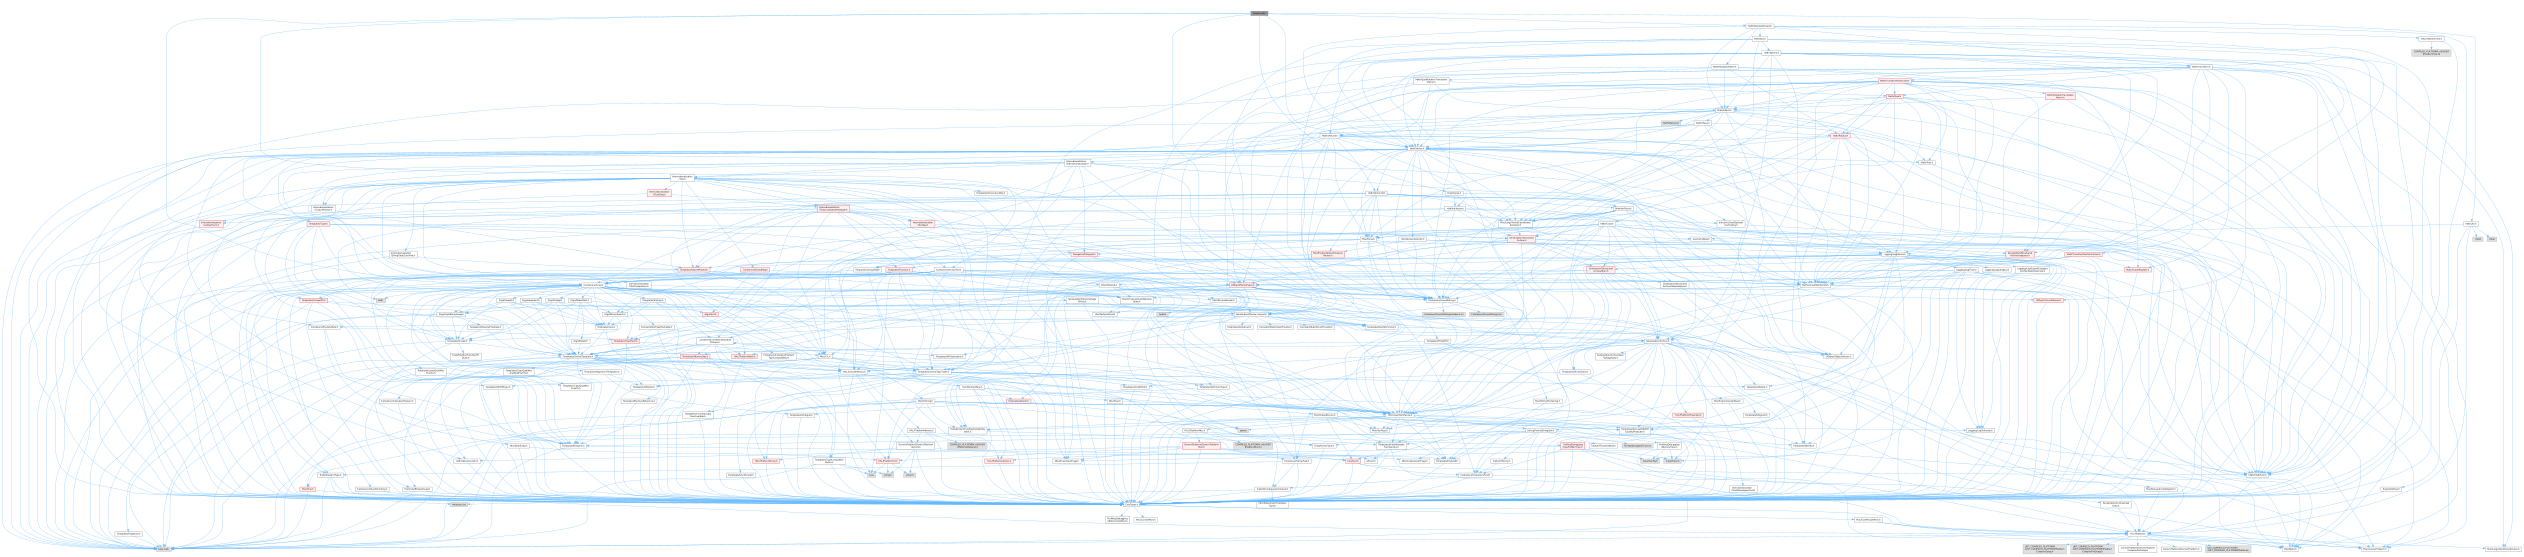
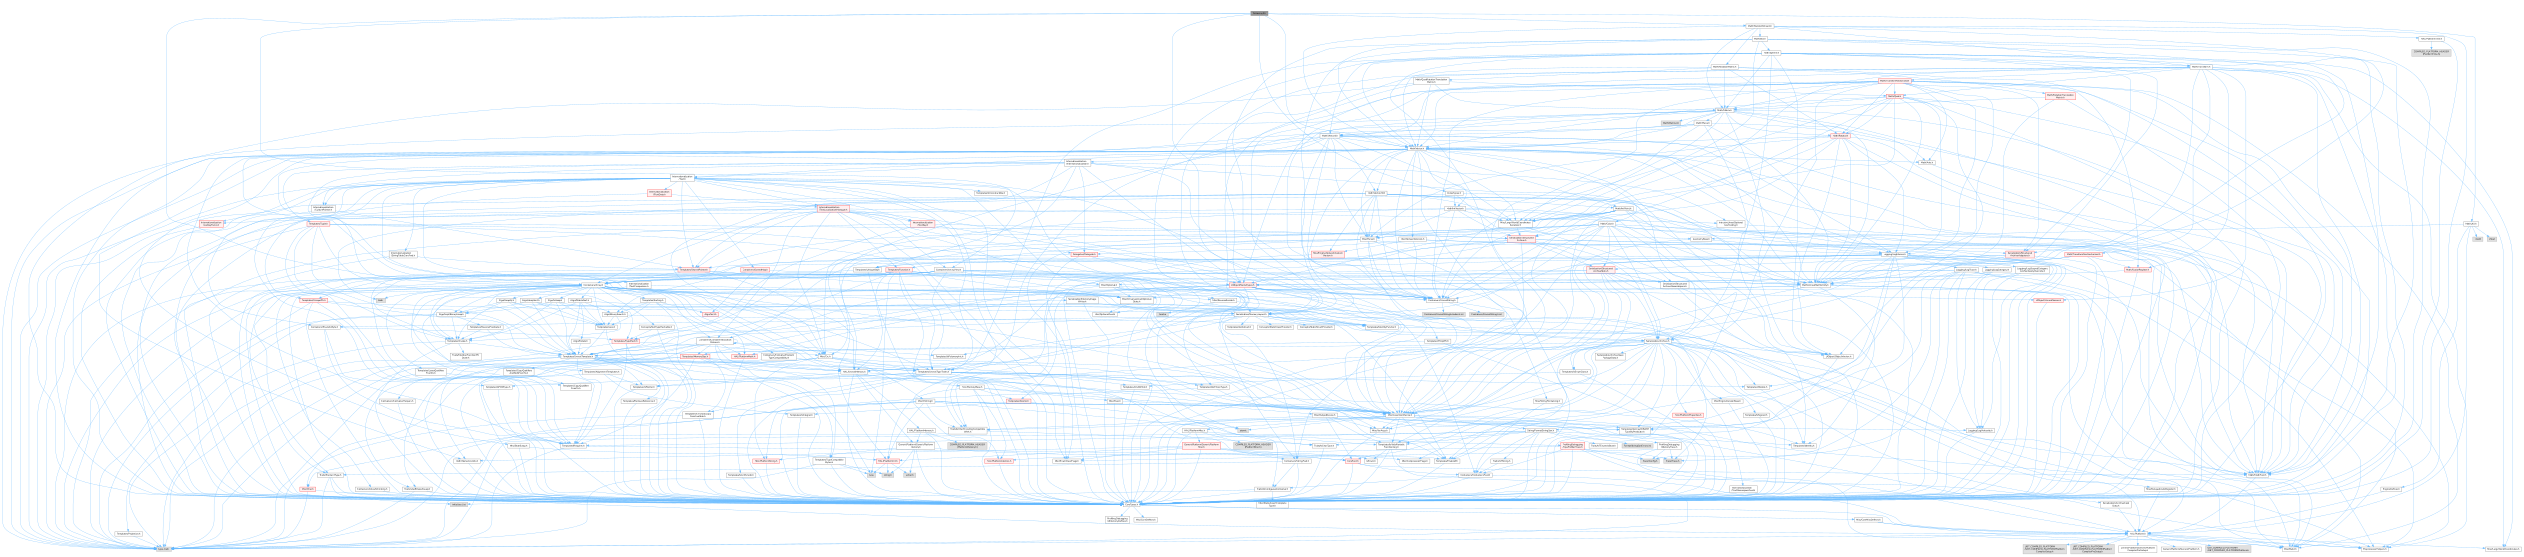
none -> (1560, 405)
